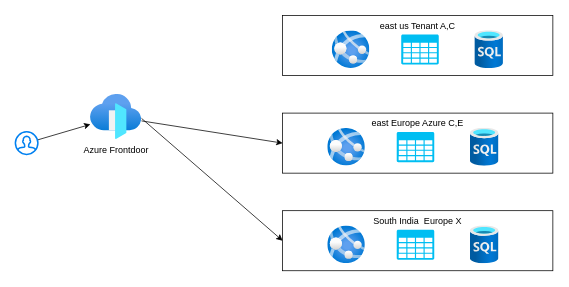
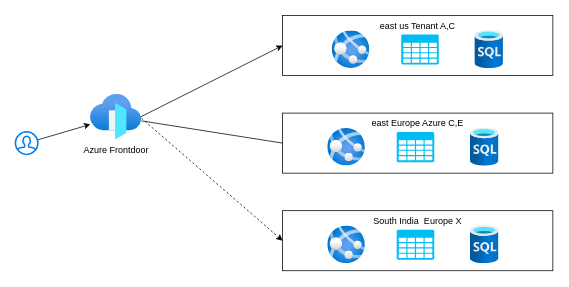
none -> (209, 82)
(276, 142) -> (278, 142)
(210, 177) -> (210, 177)
